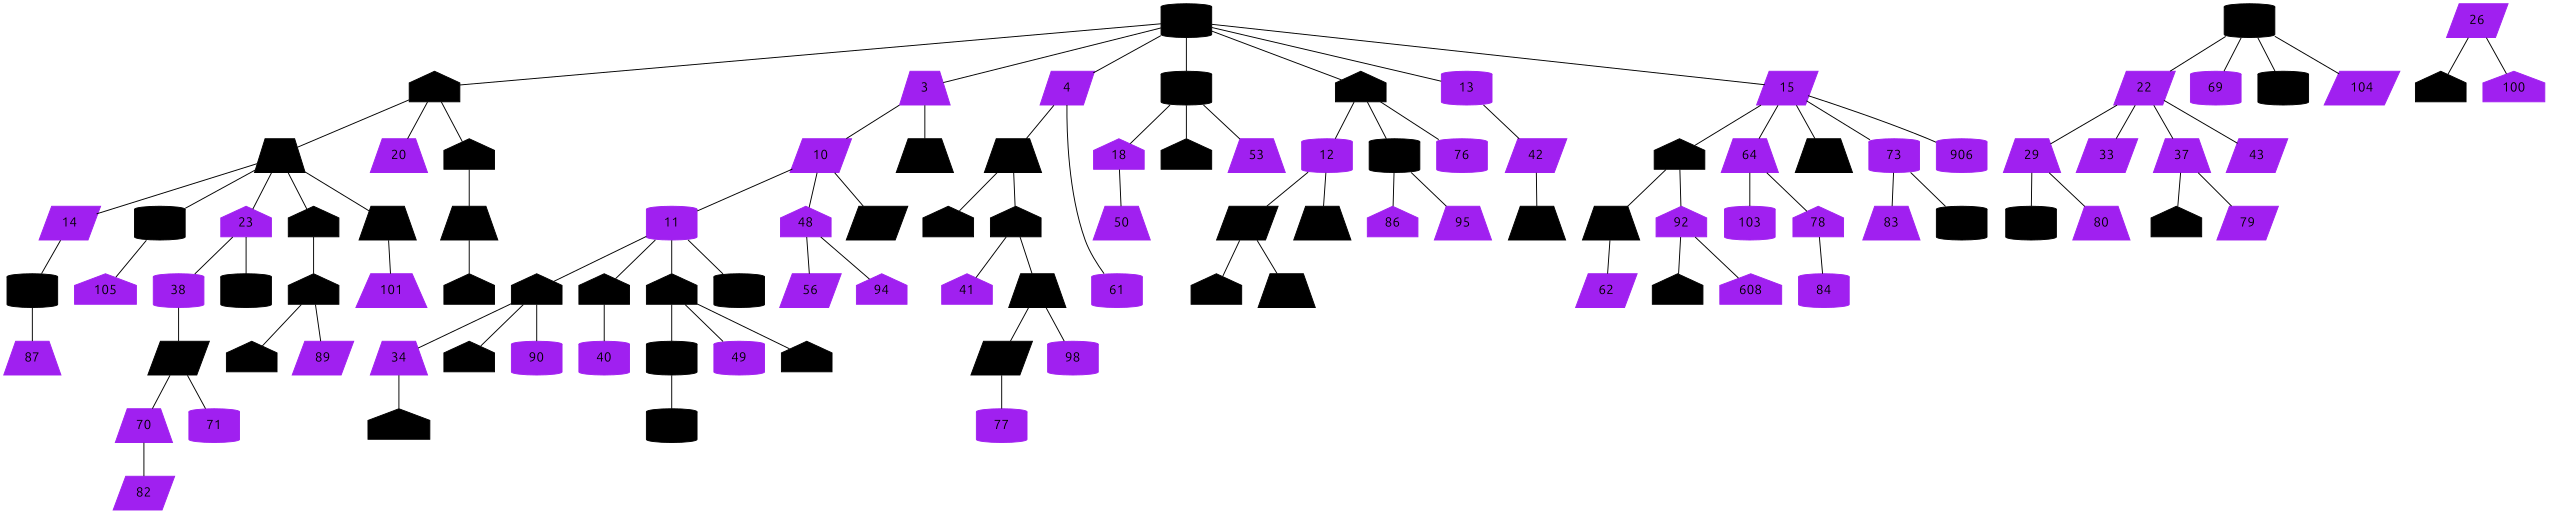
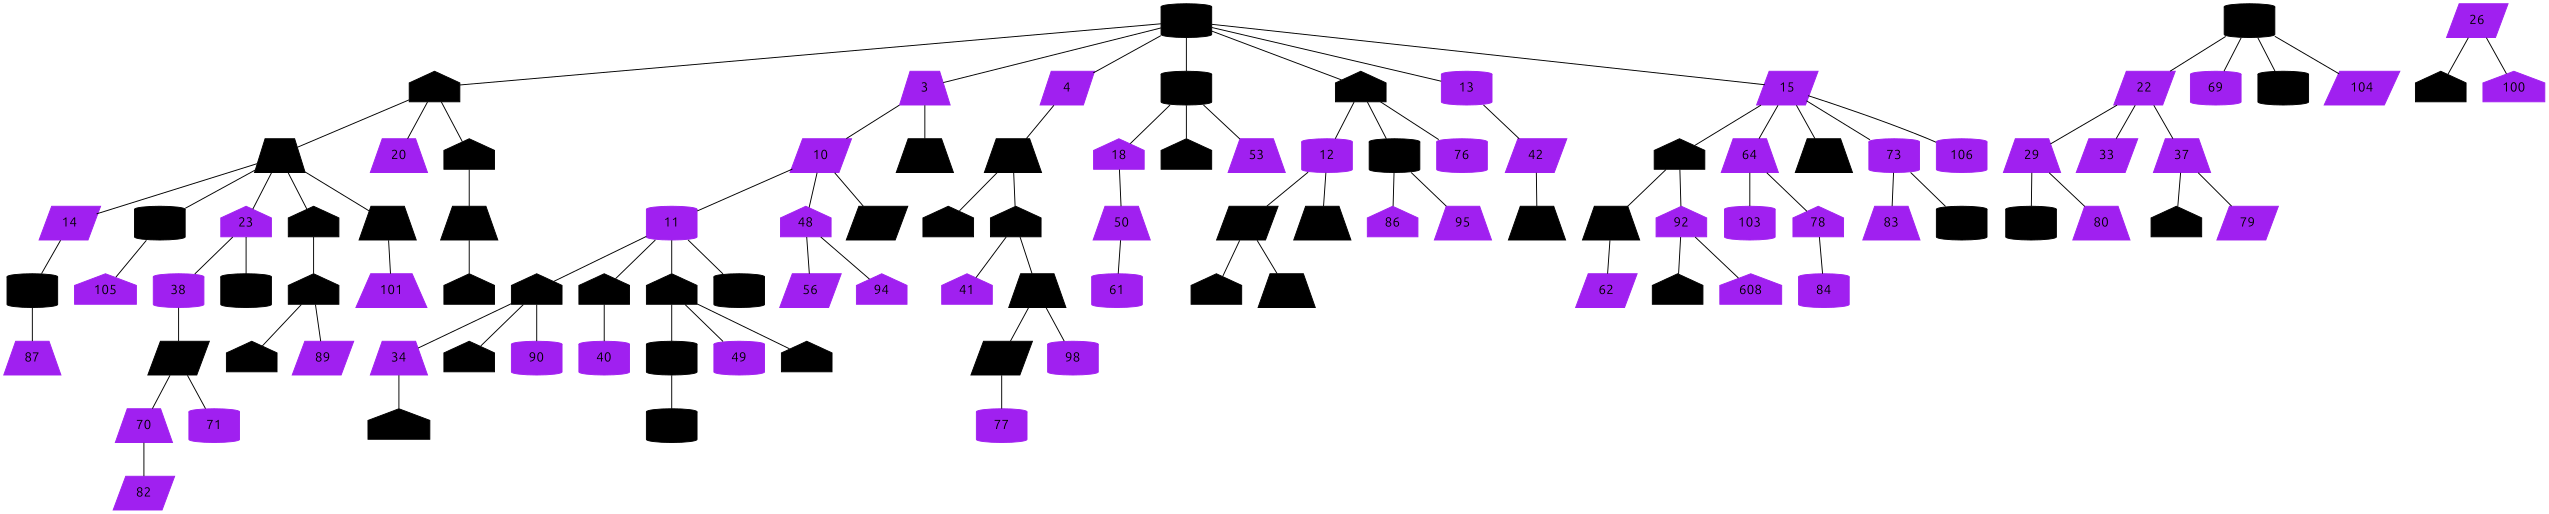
(1962, 156) -> (1962, 156)
(2257, 156) -> none
(1073, 192) -> (1119, 257)
